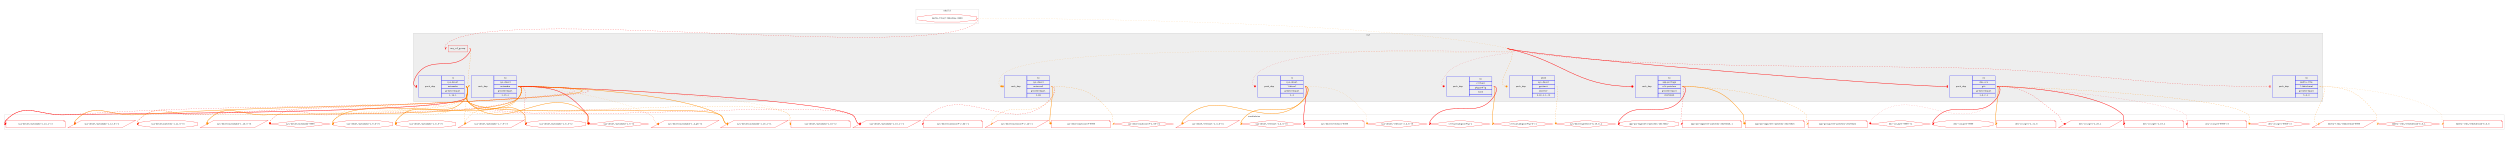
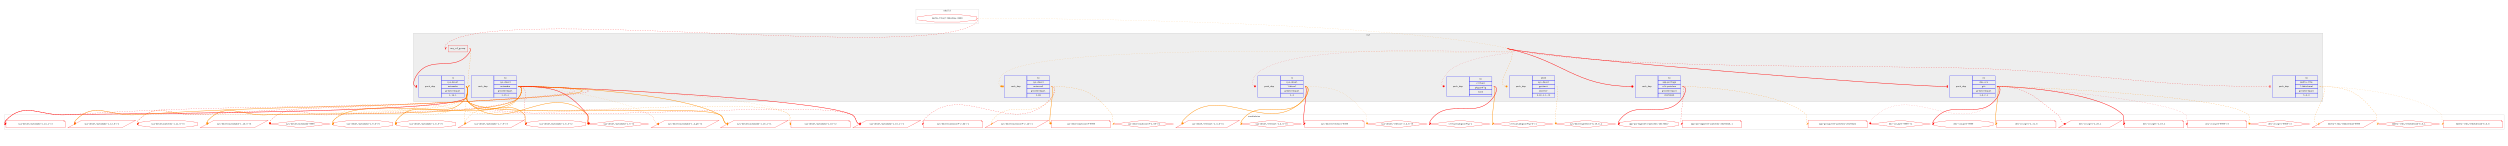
(1775, 124) -> none
